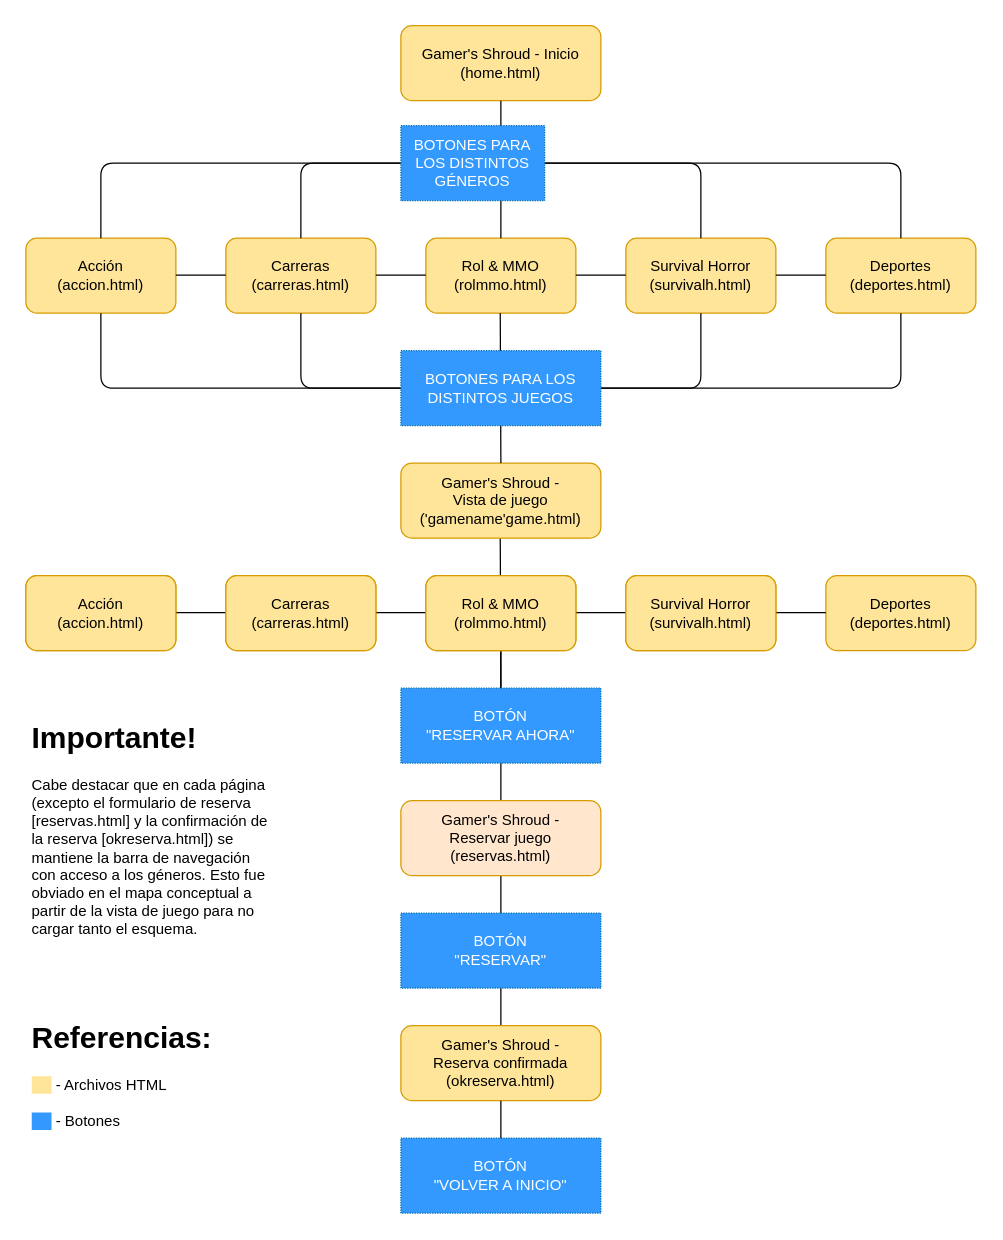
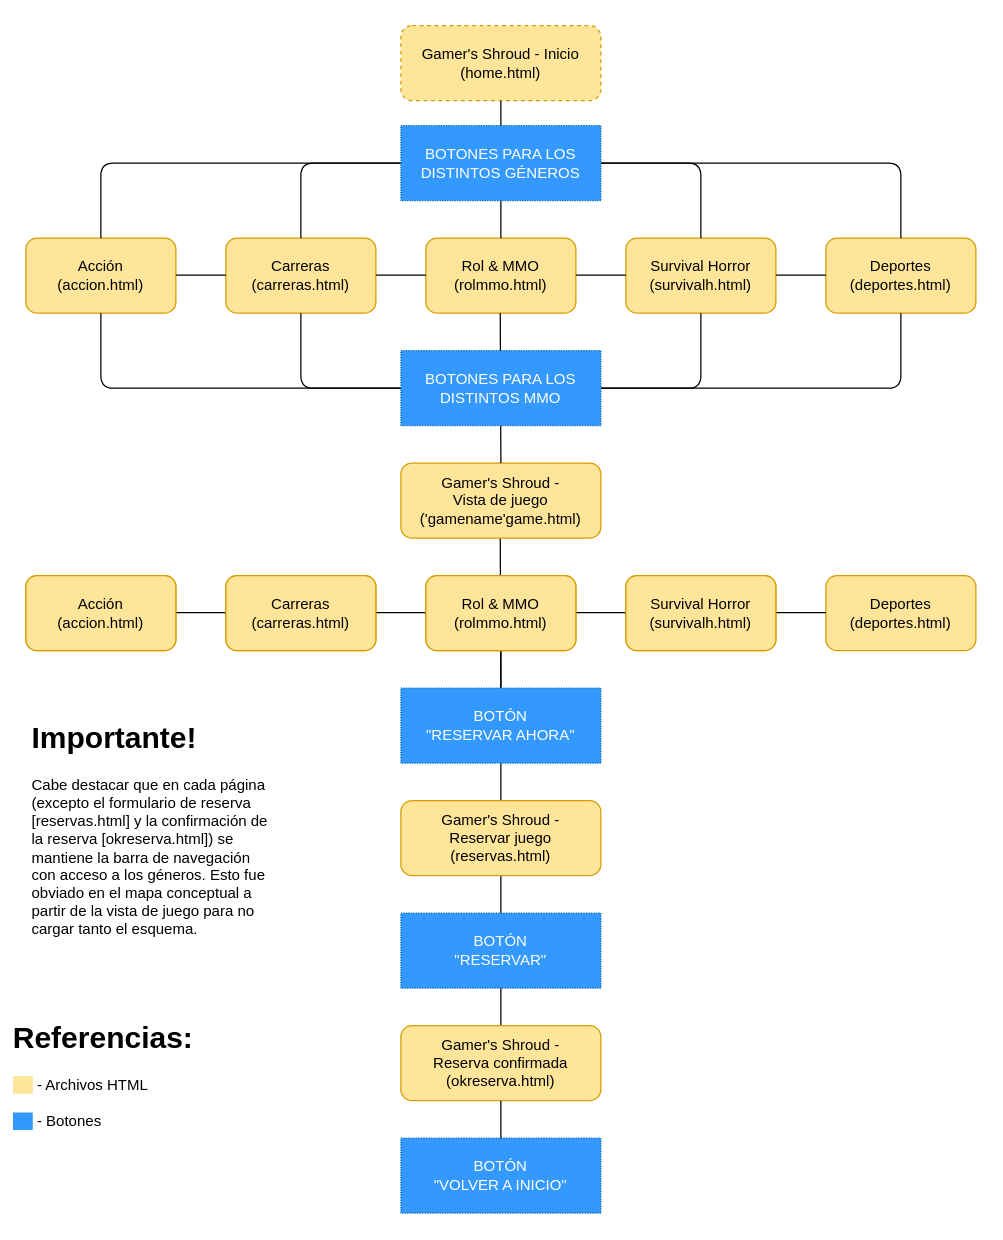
(501, 63) -> (501, 63)
(473, 163) -> (501, 163)
(501, 388) -> (501, 388)
(501, 838) -> (501, 838)
(151, 1088) -> (132, 1088)
